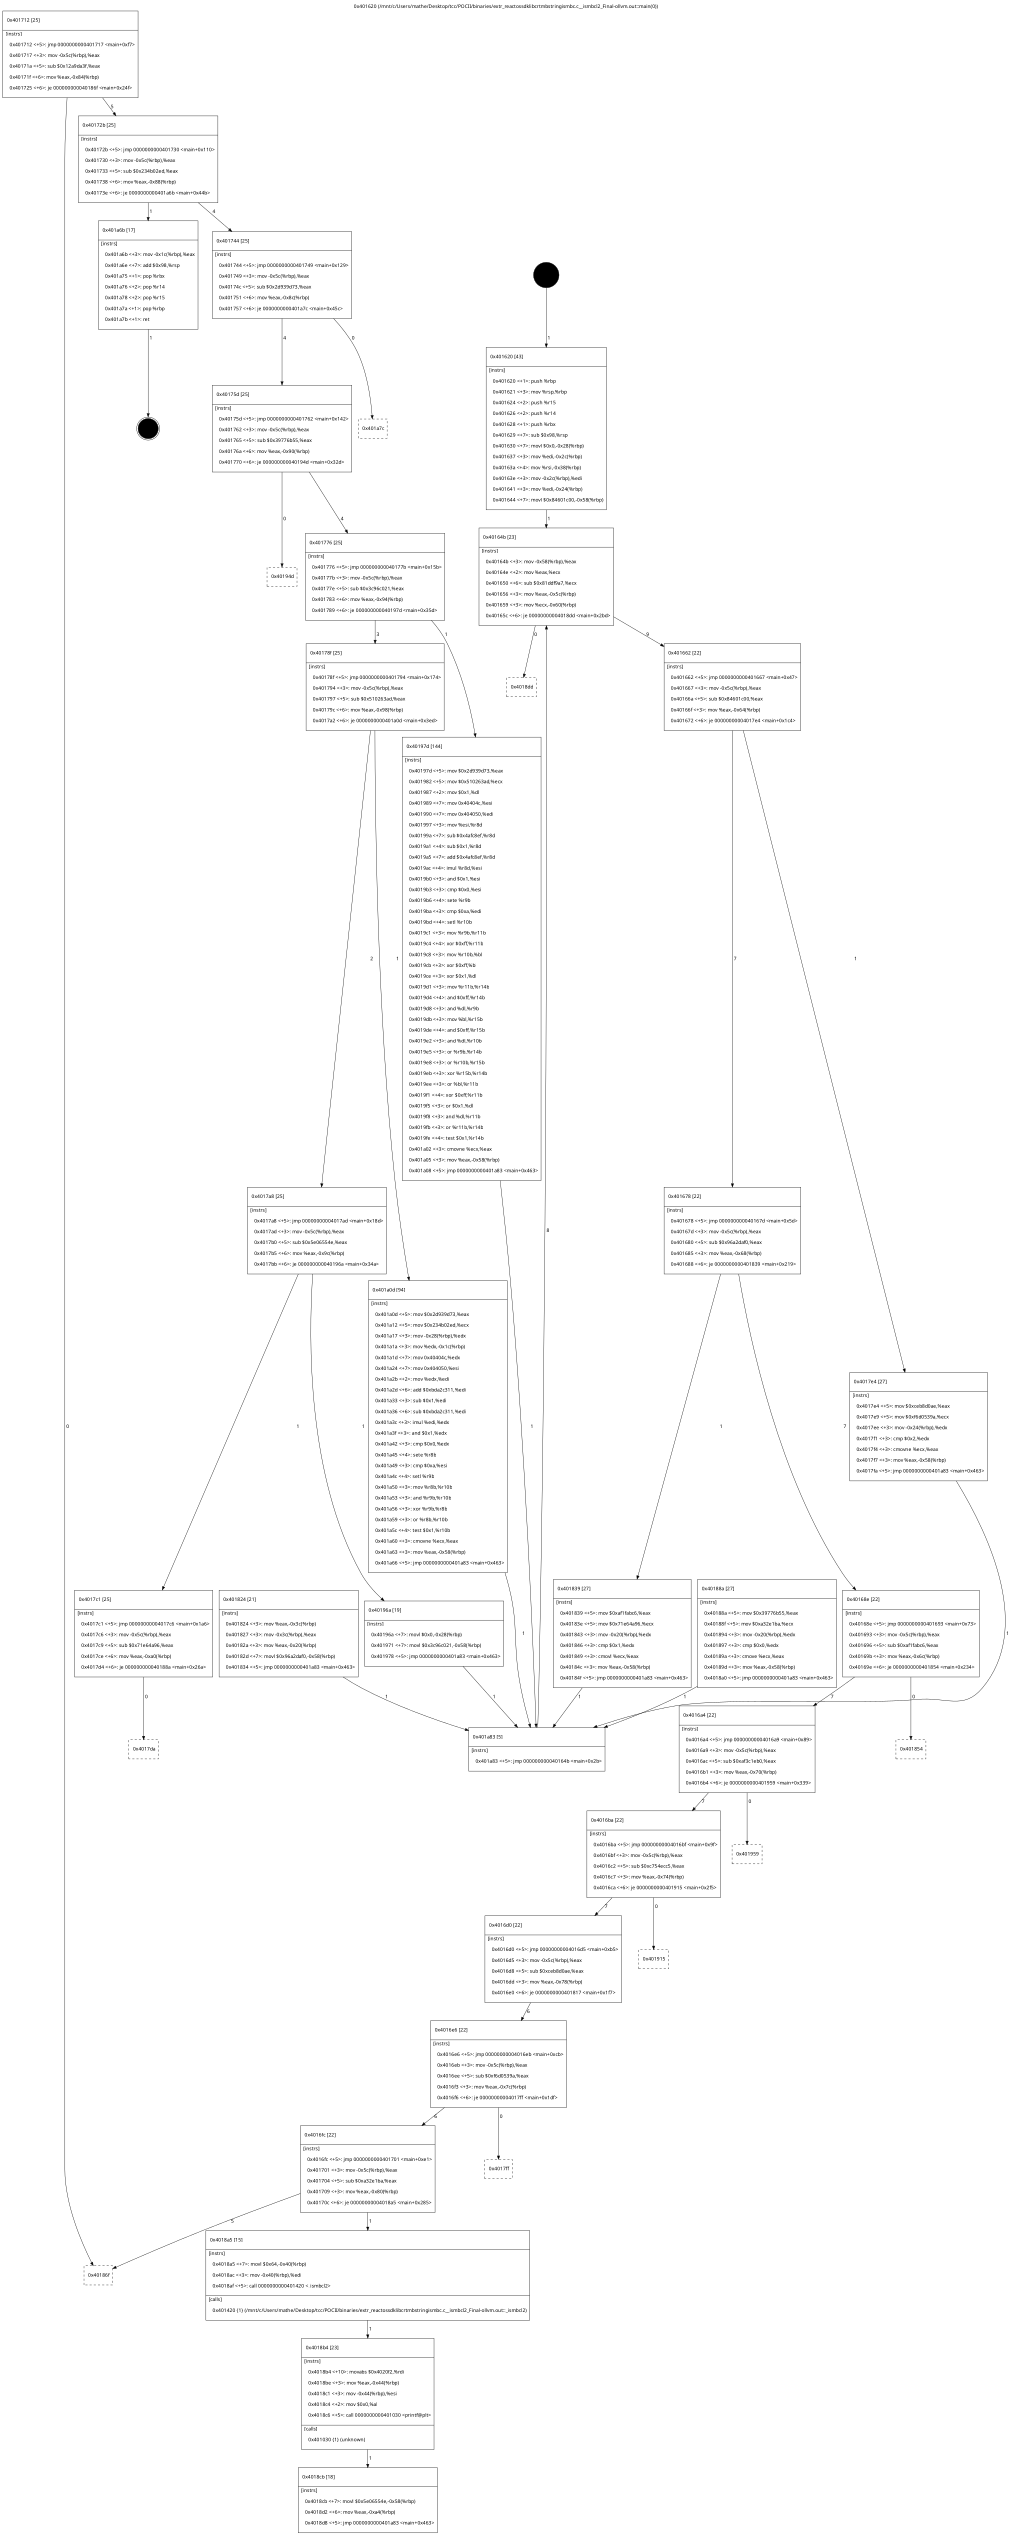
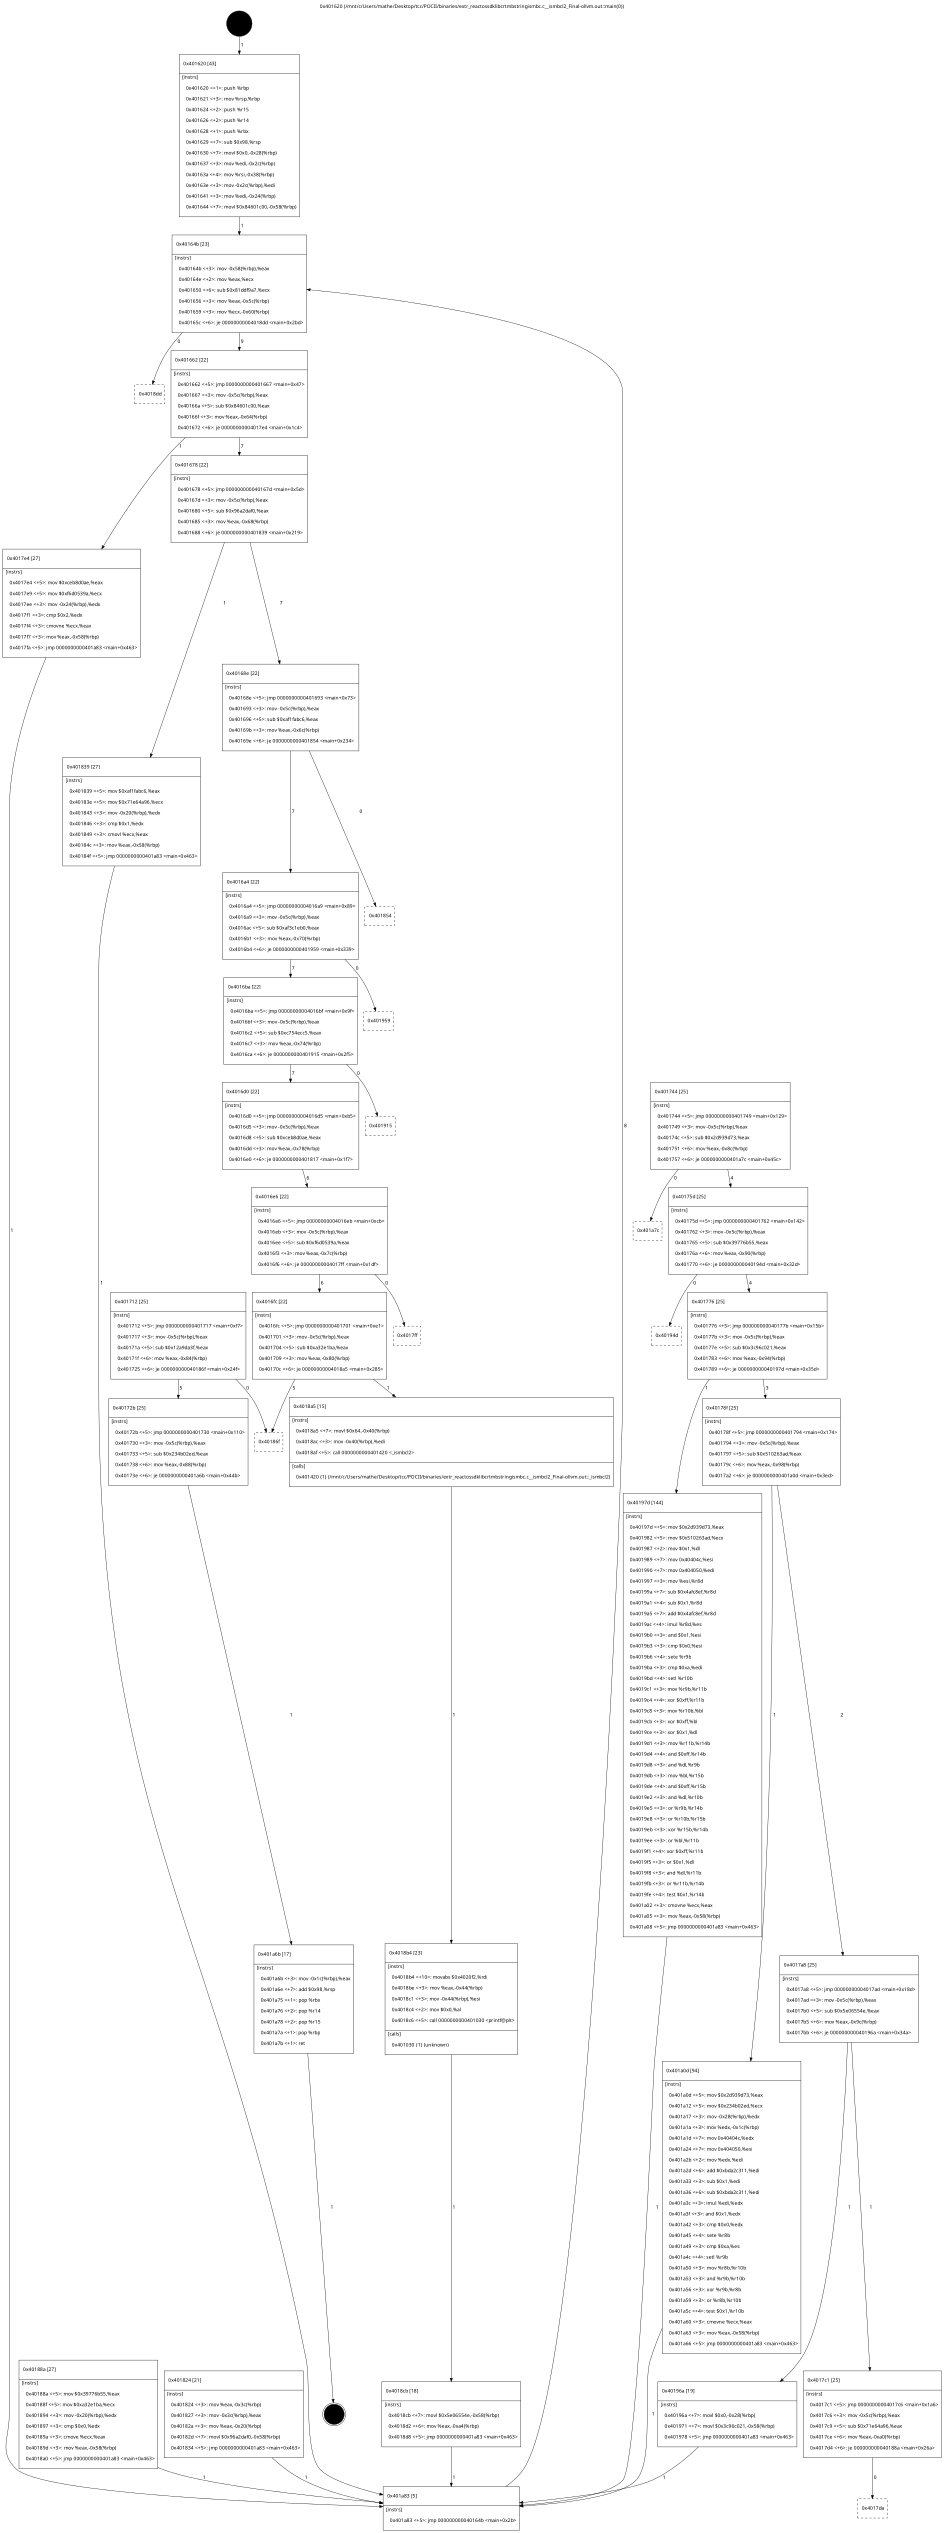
(214, 216) -> none
none -> (451, 2465)
